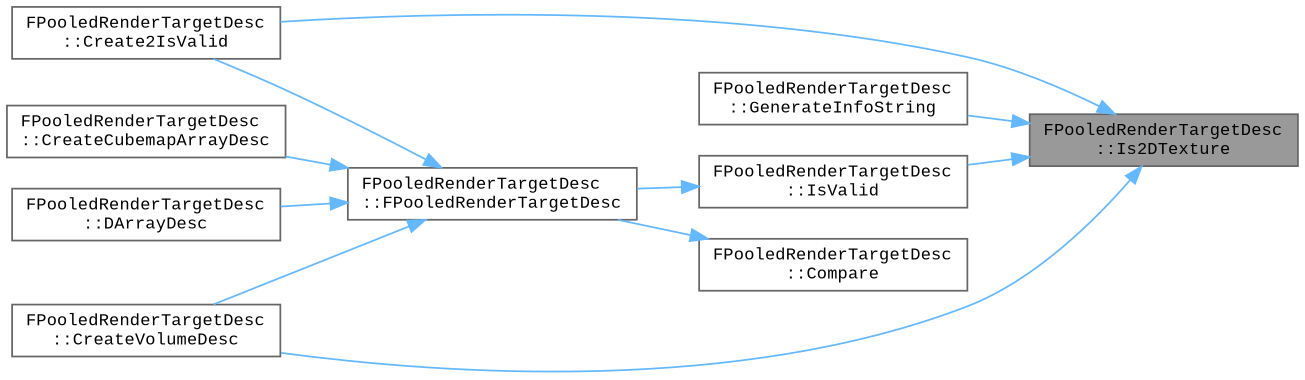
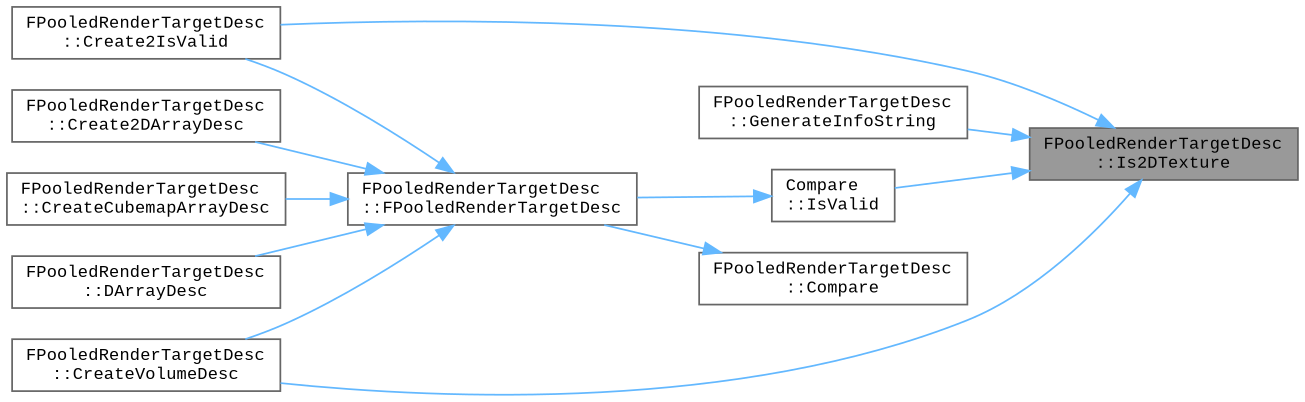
none -> (146, 116)
(833, 182) -> (833, 196)
